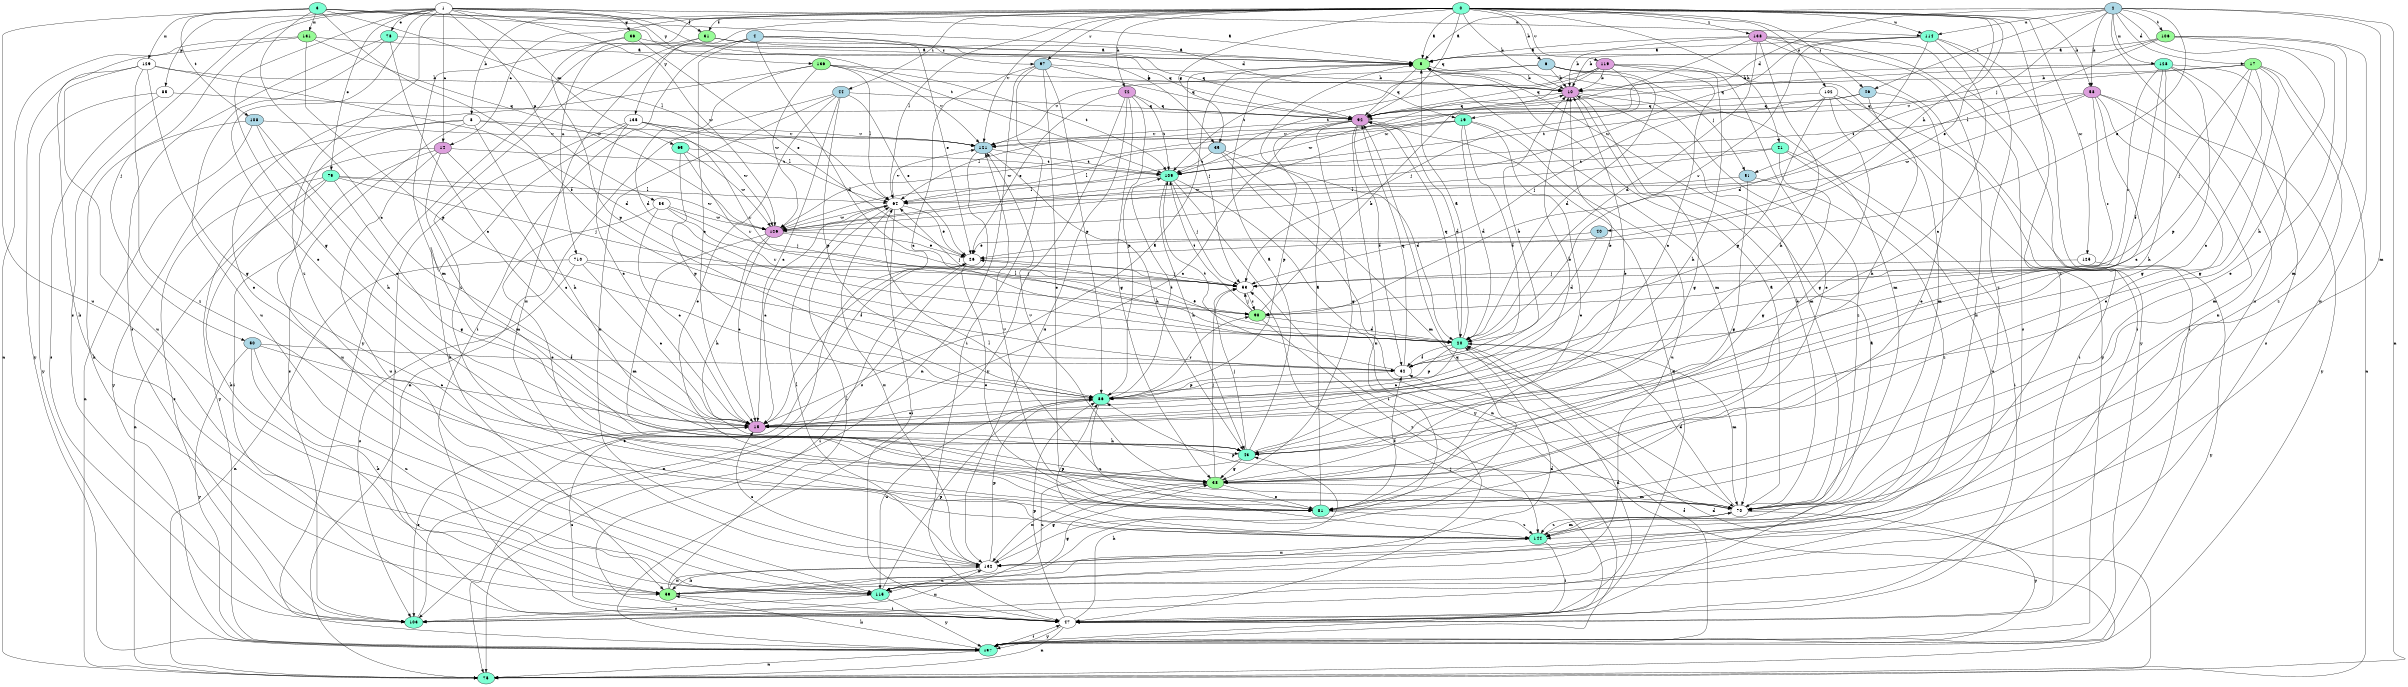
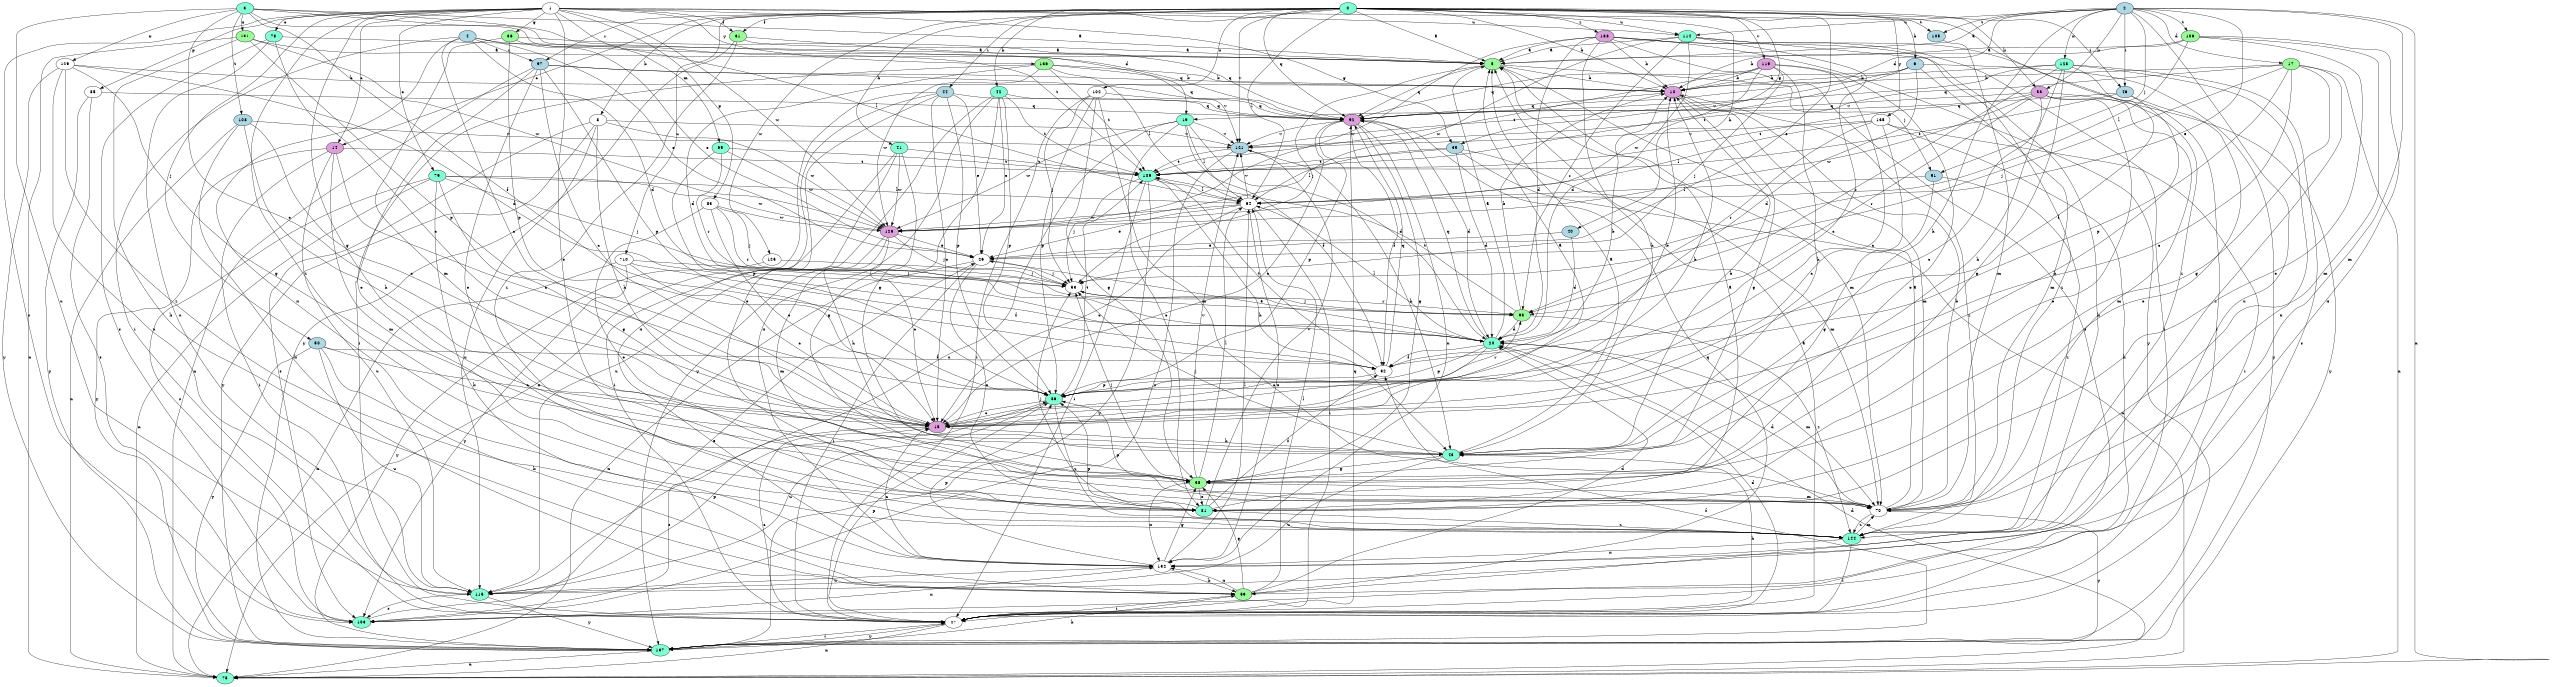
none -> (1936, 36)
(1127, 92) -> (999, 92)
(360, 441) -> (465, 441)
(1597, 594) -> (1059, 447)
